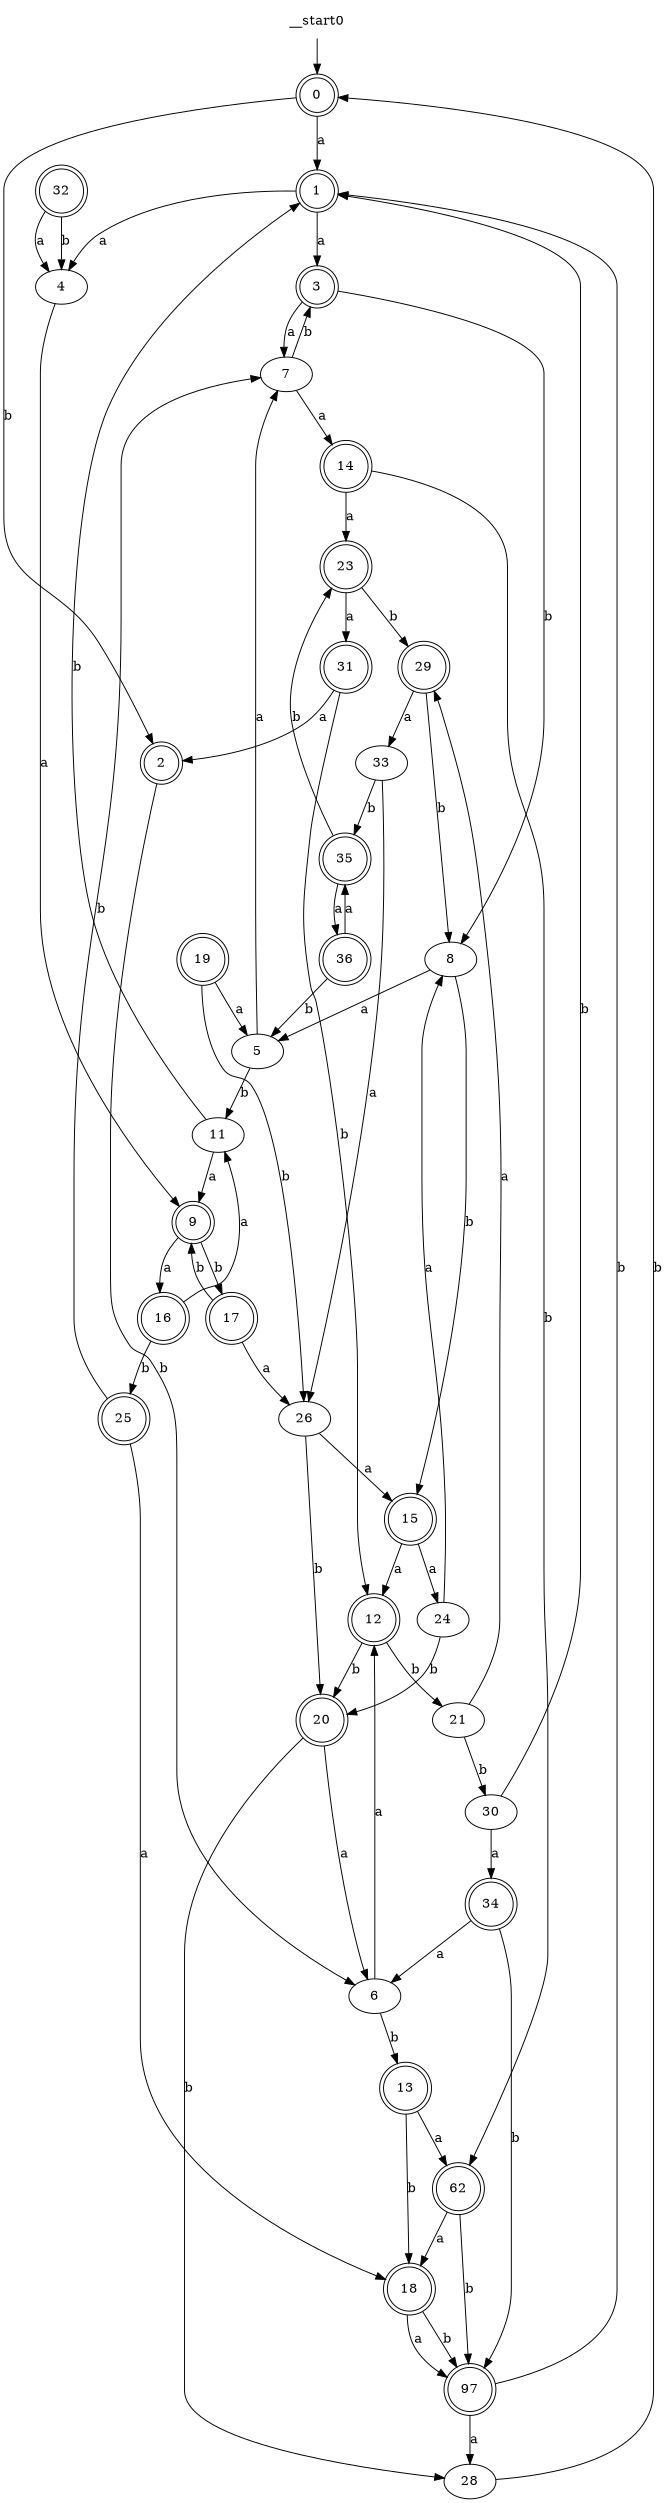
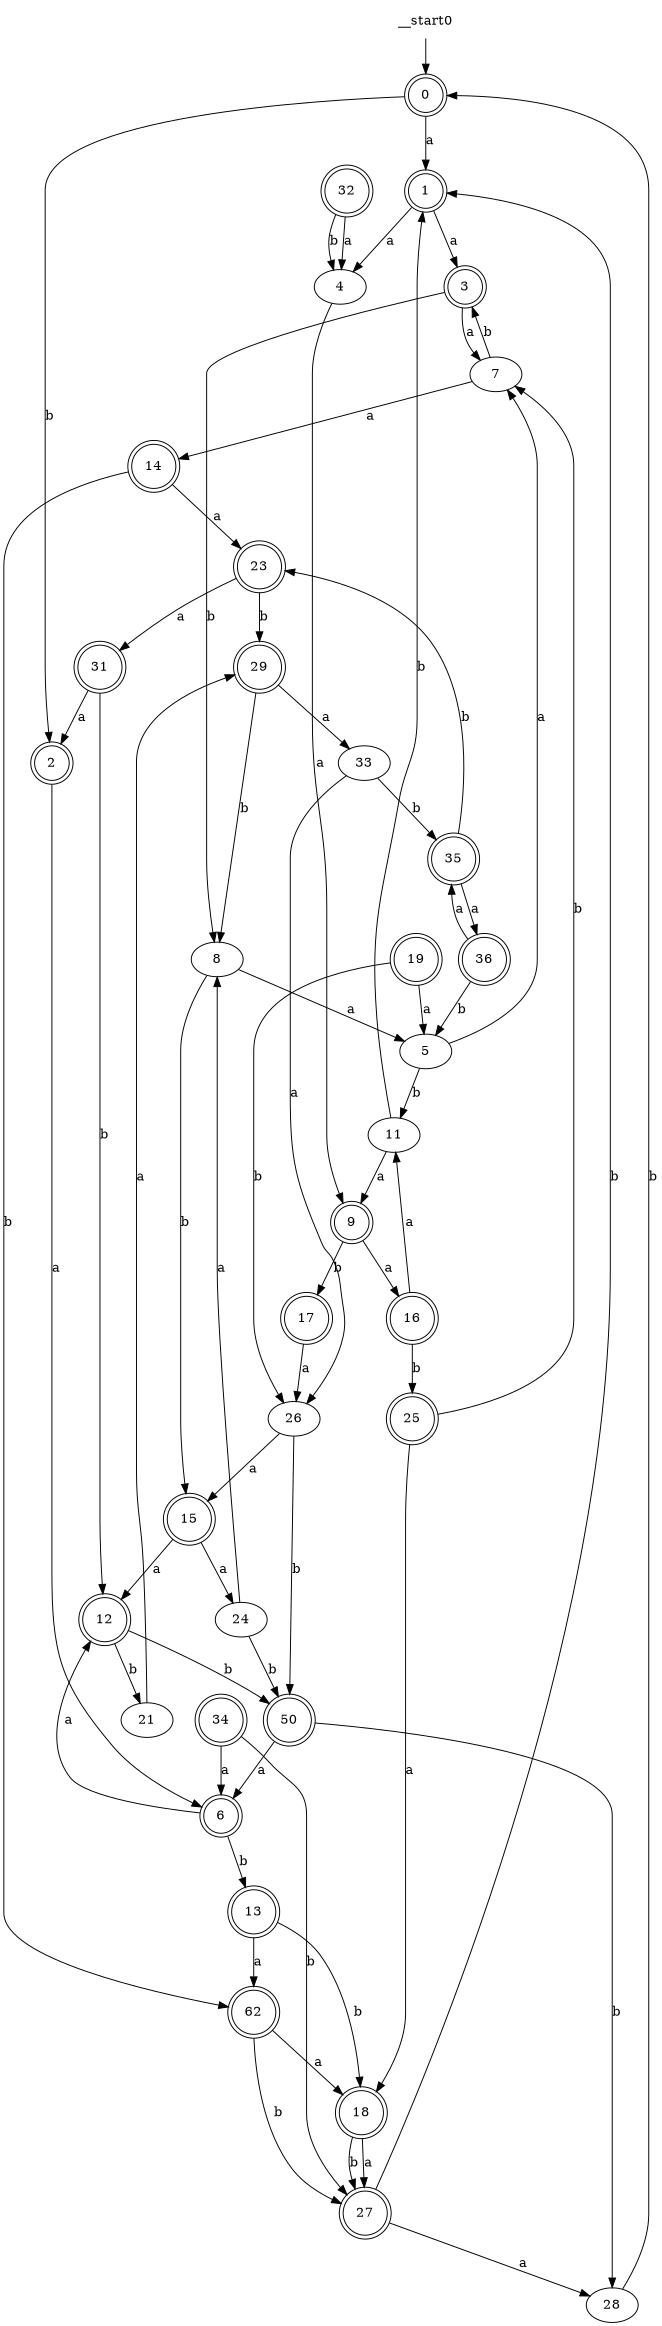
(198, 1279) -> none
(164, 1369) -> (56, 1268)
(322, 1720) -> (289, 1720)
(491, 1812) -> none
(375, 1996) -> (221, 1816)
(470, 2389) -> (365, 2213)
